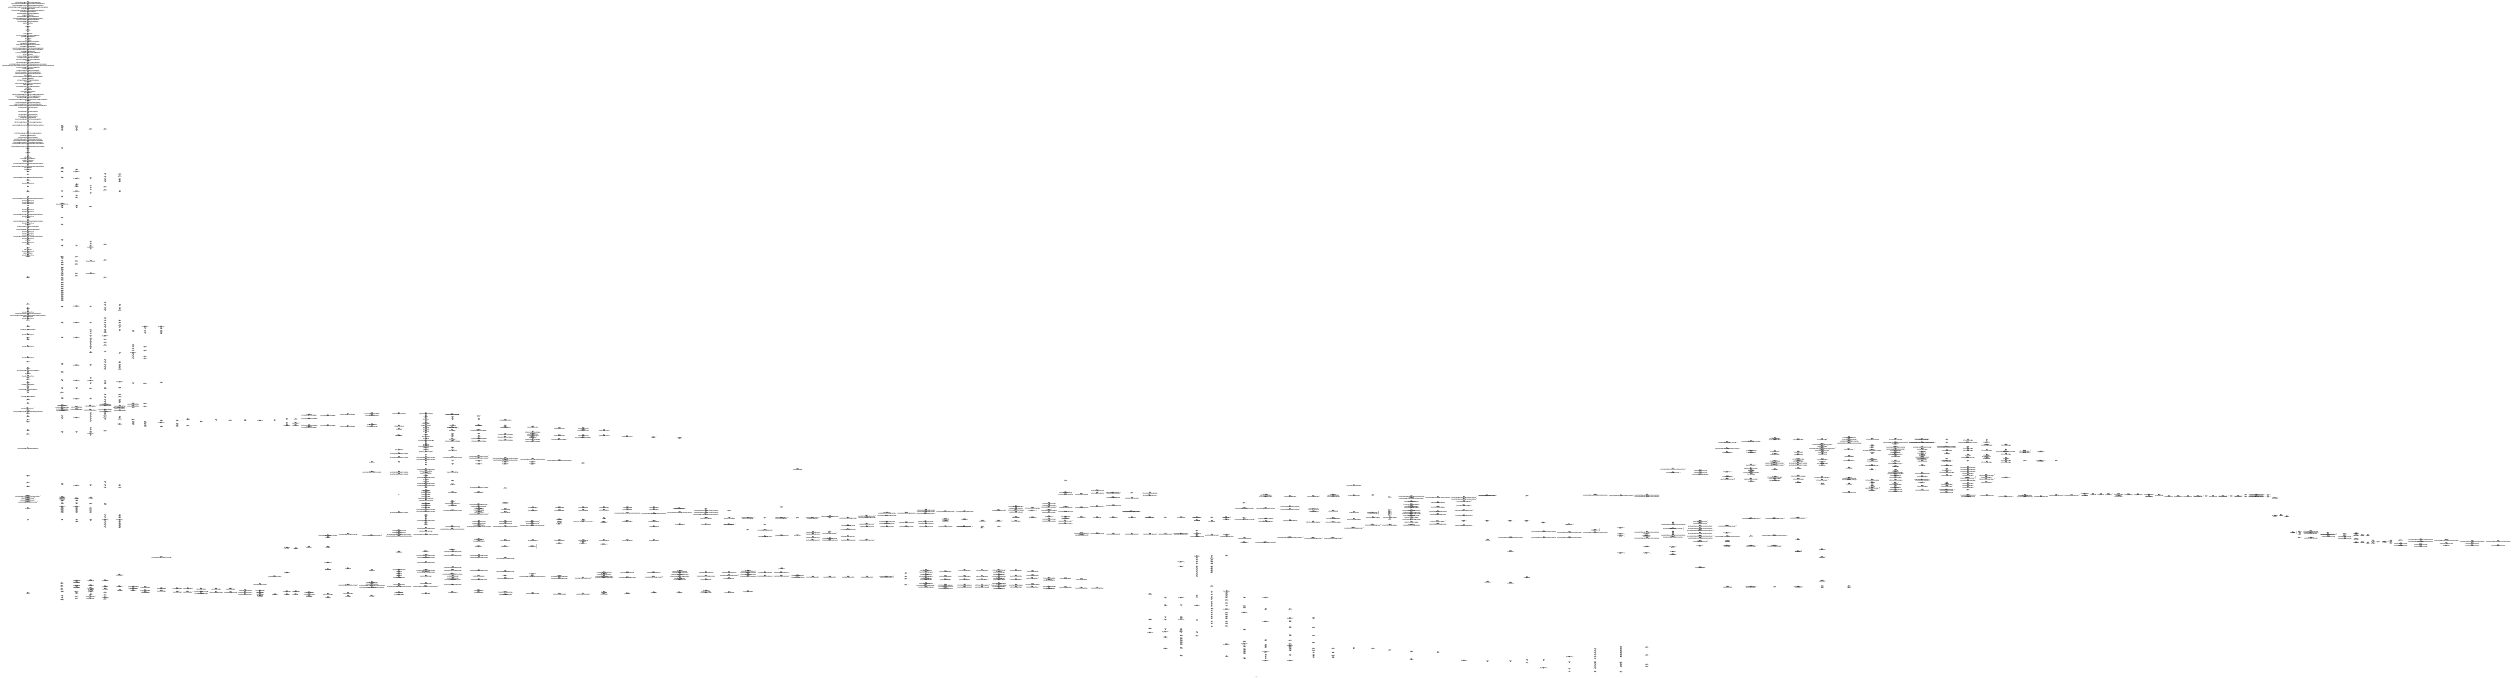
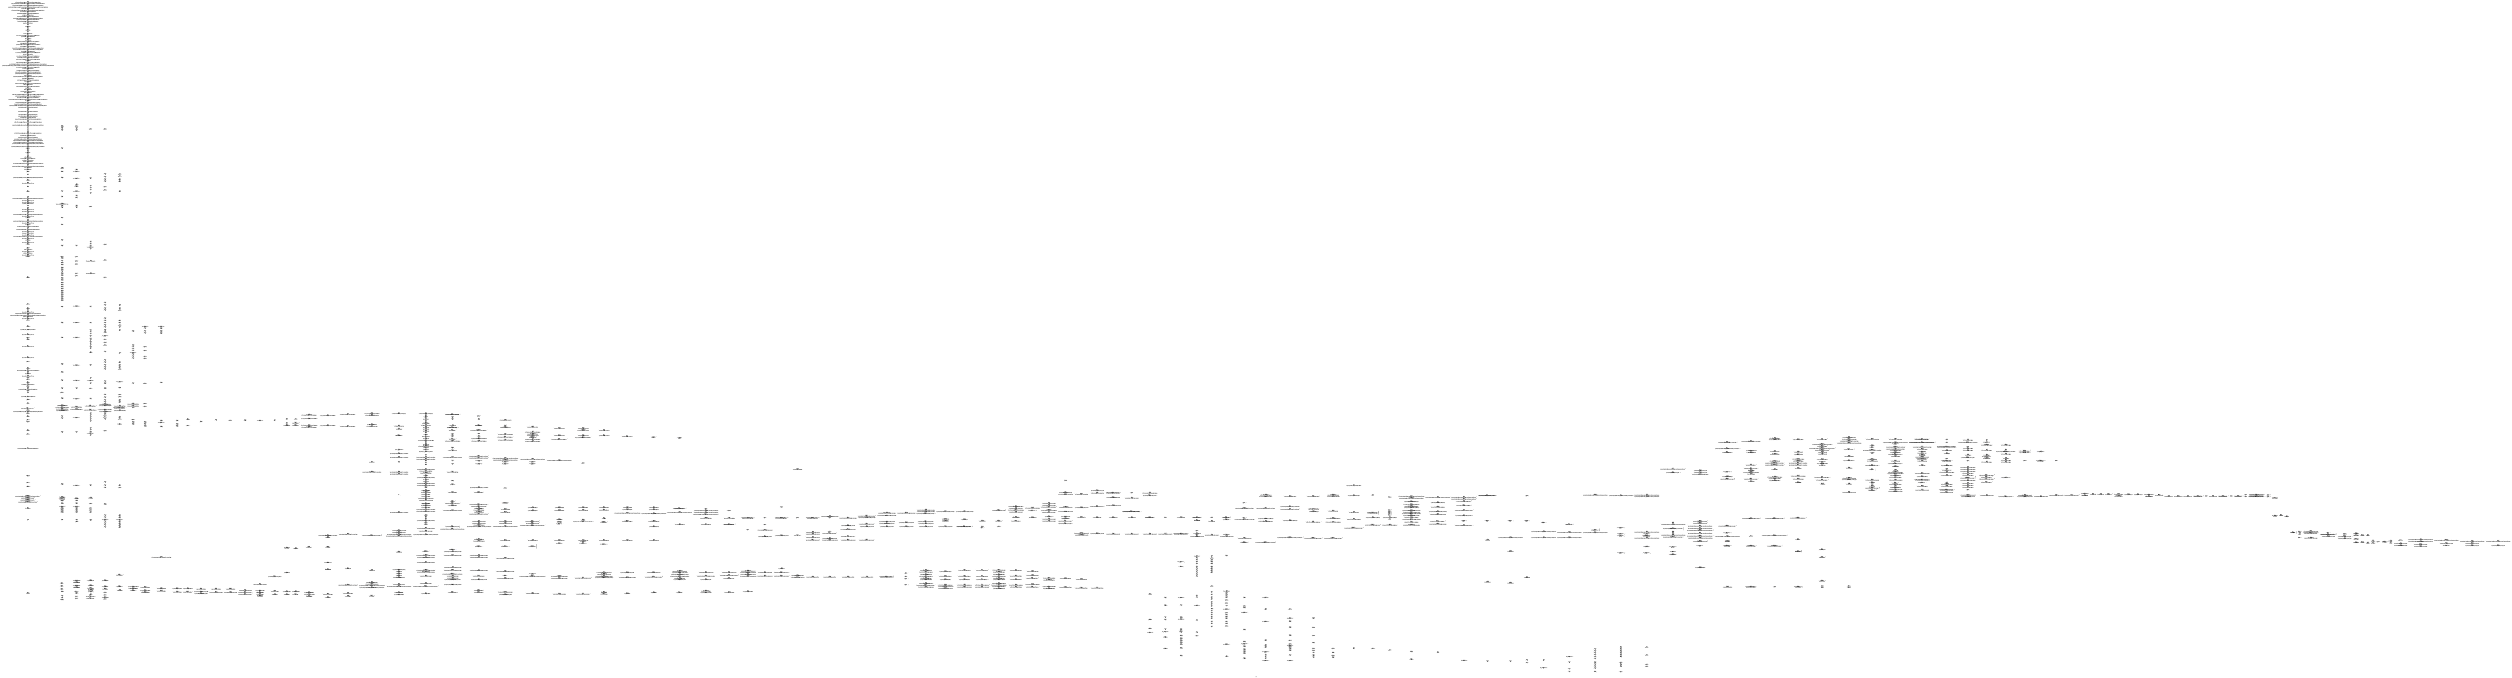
none -> (275, 591)
